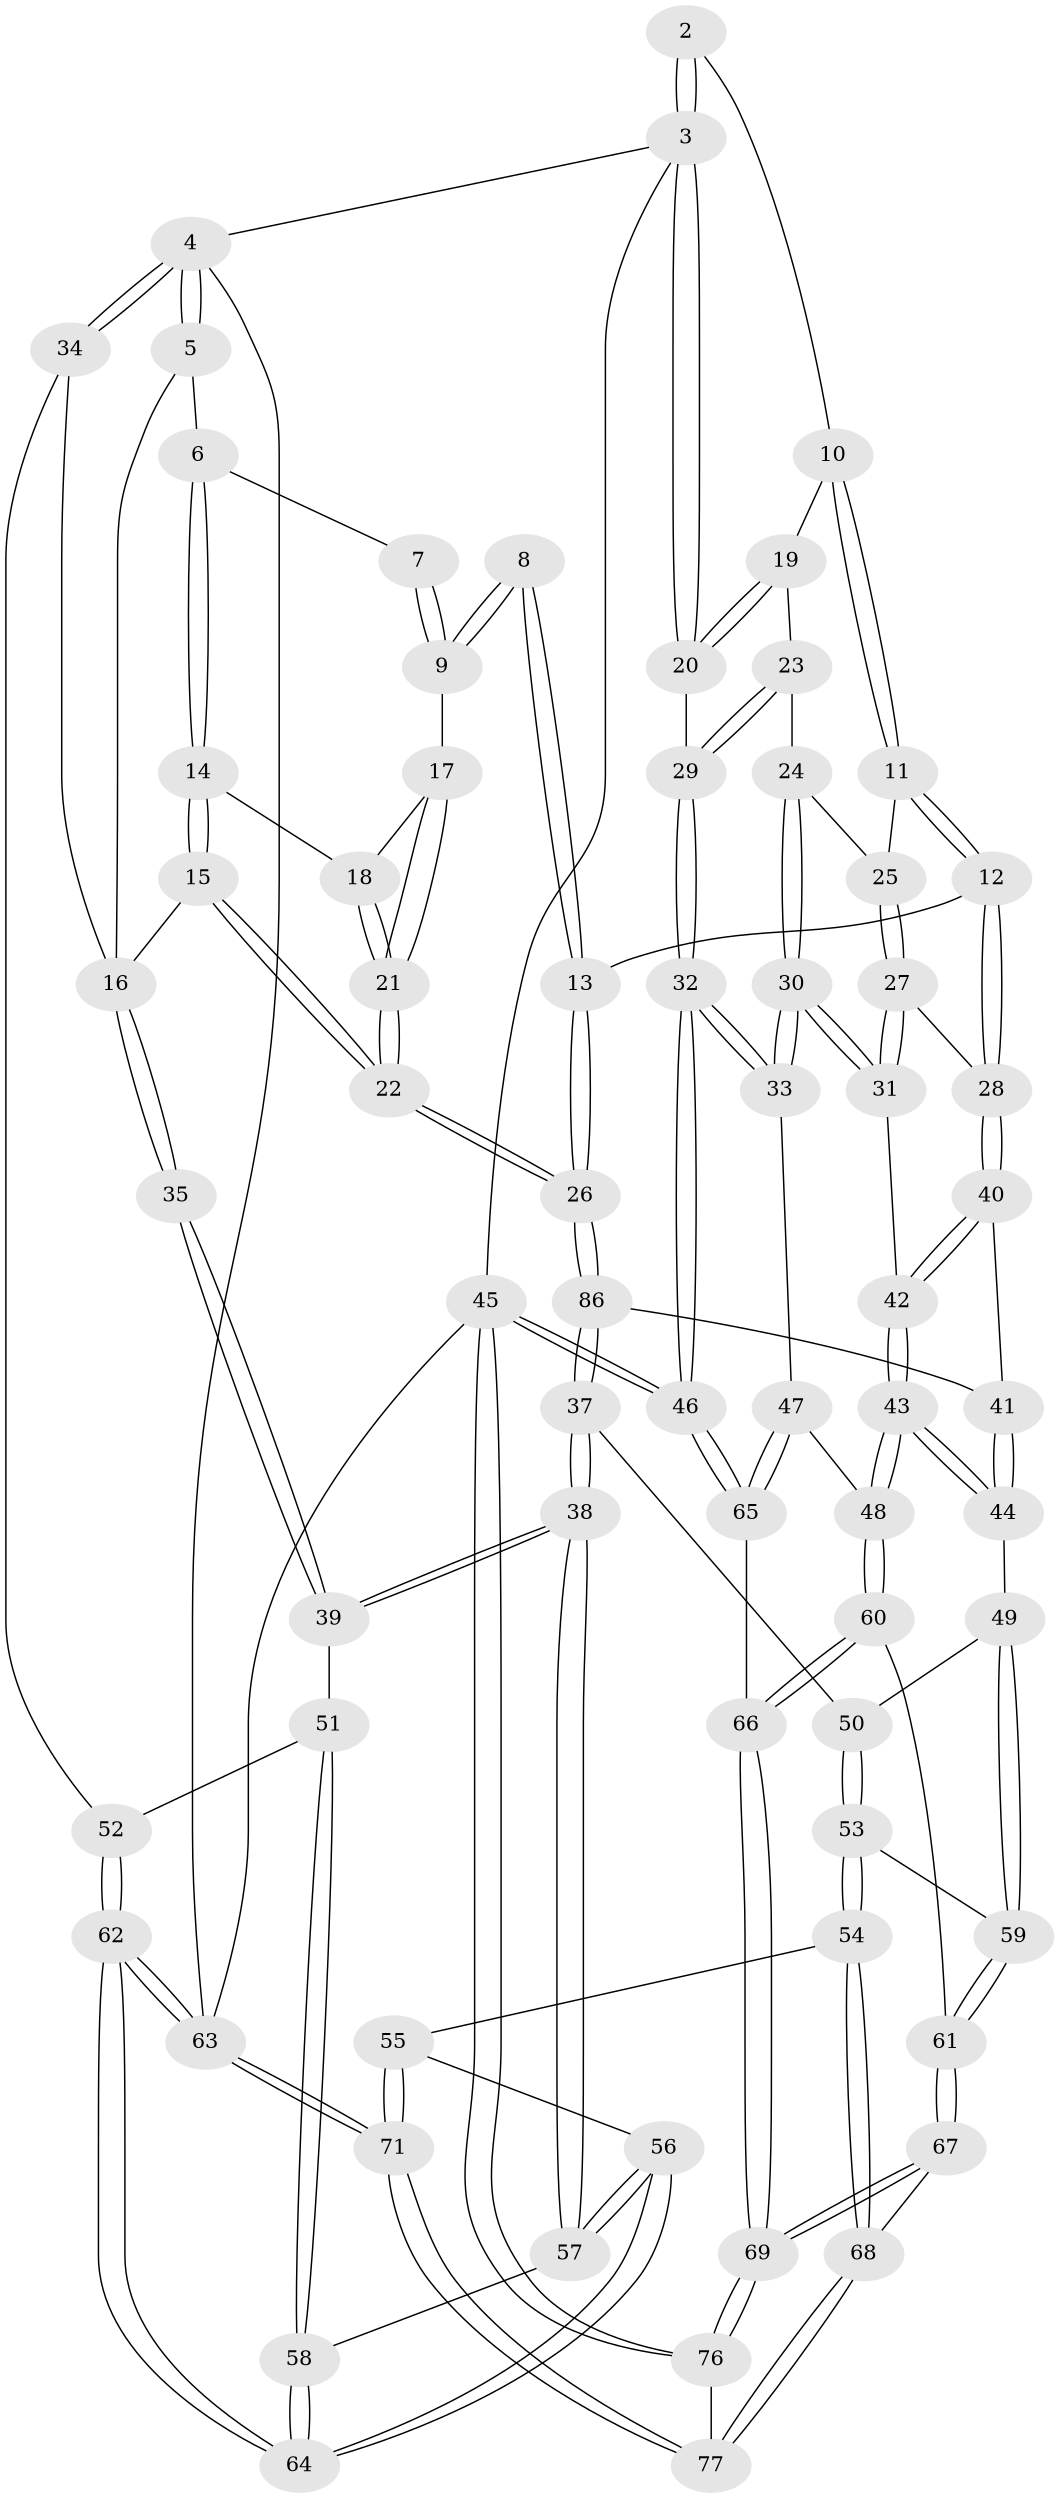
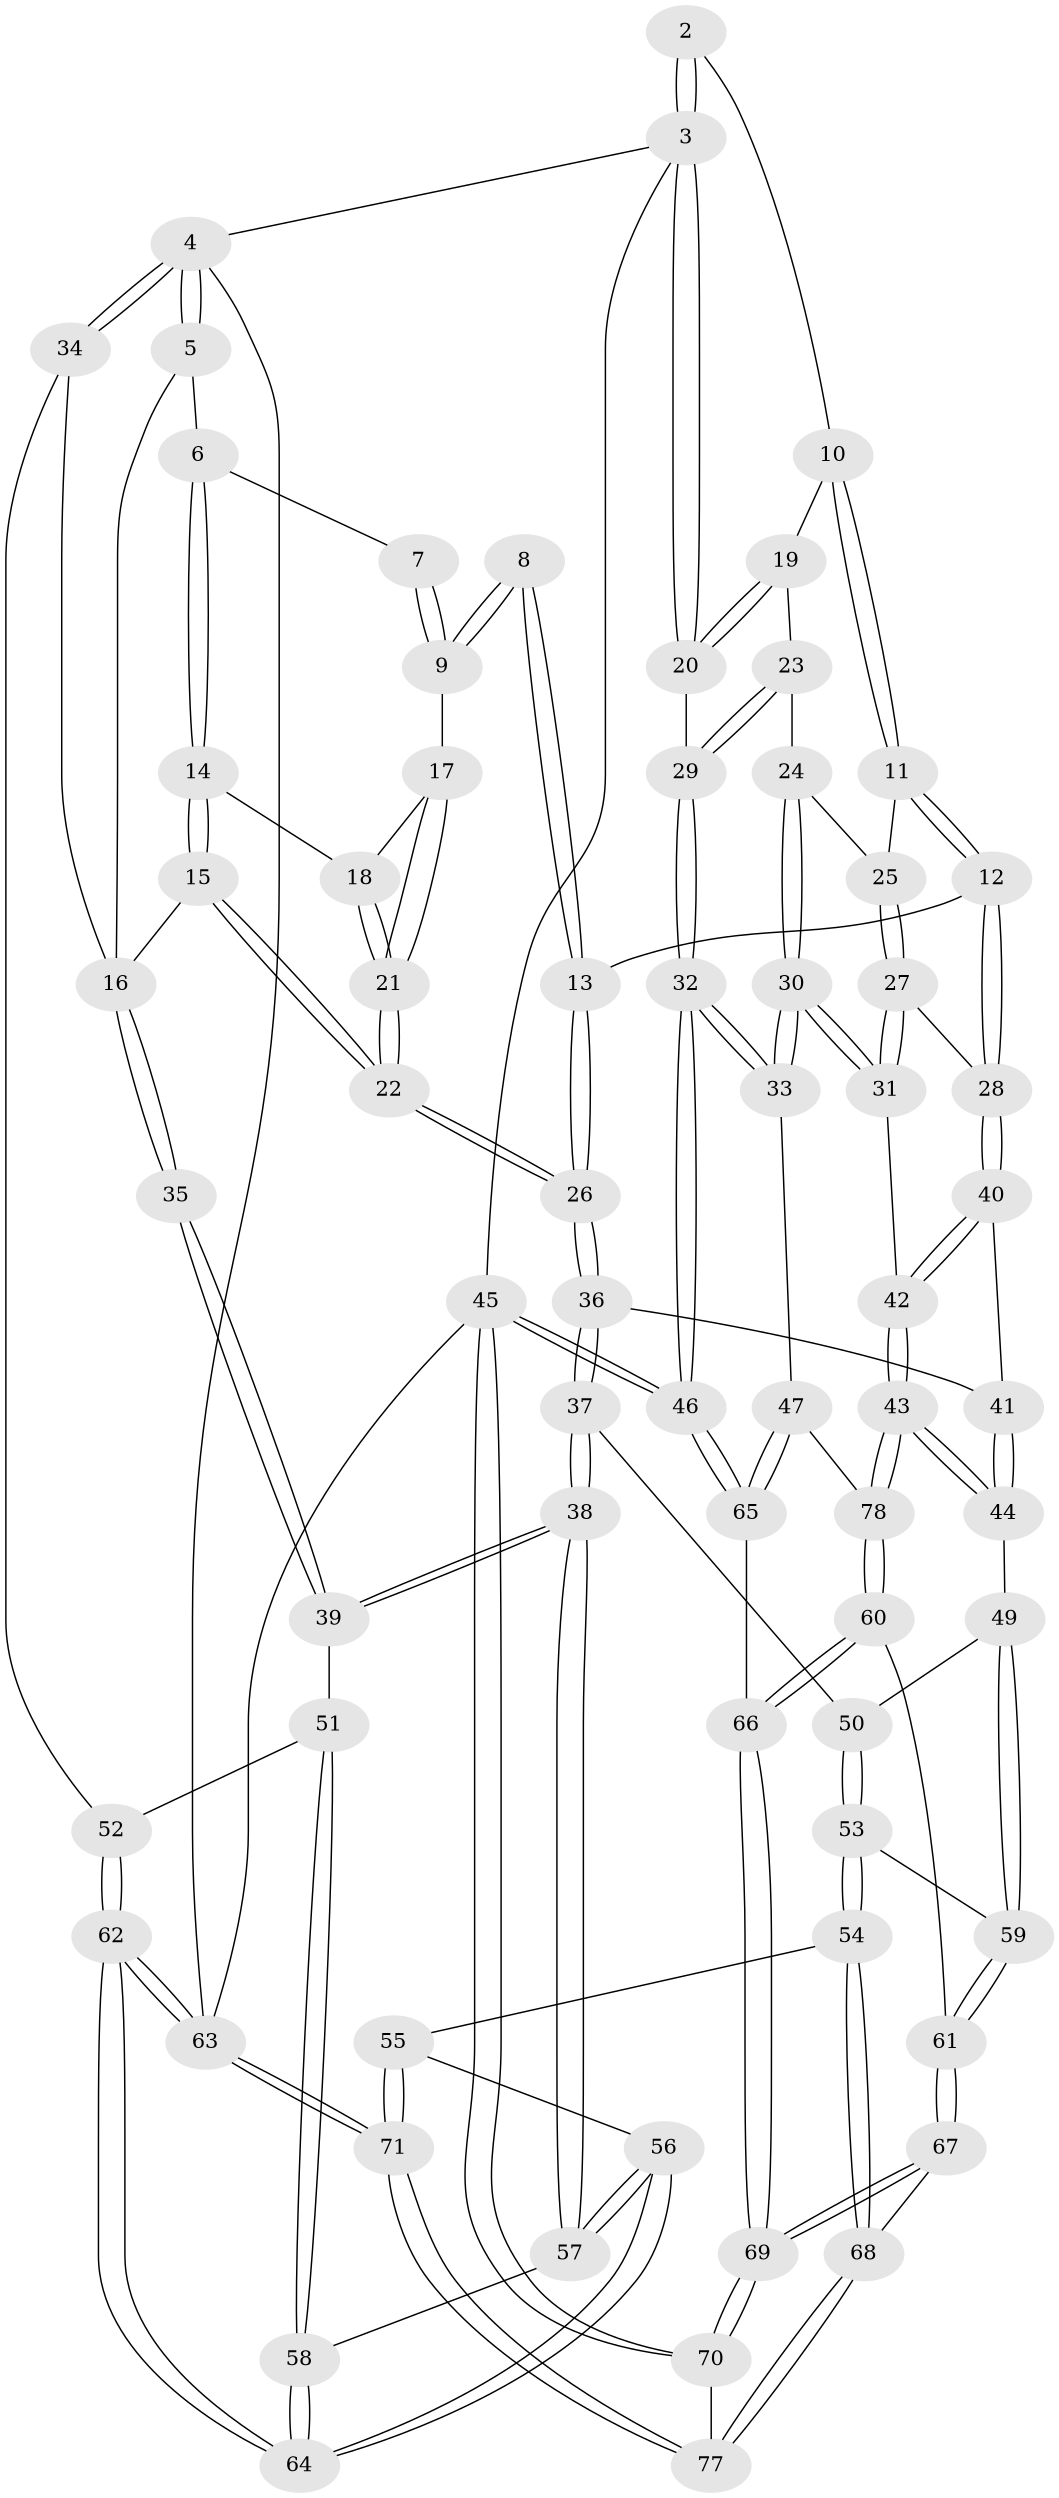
(592, 1302) -> (592, 1302)
(874, 1514) -> (874, 1514)
(711, 2360) -> (711, 2360)
